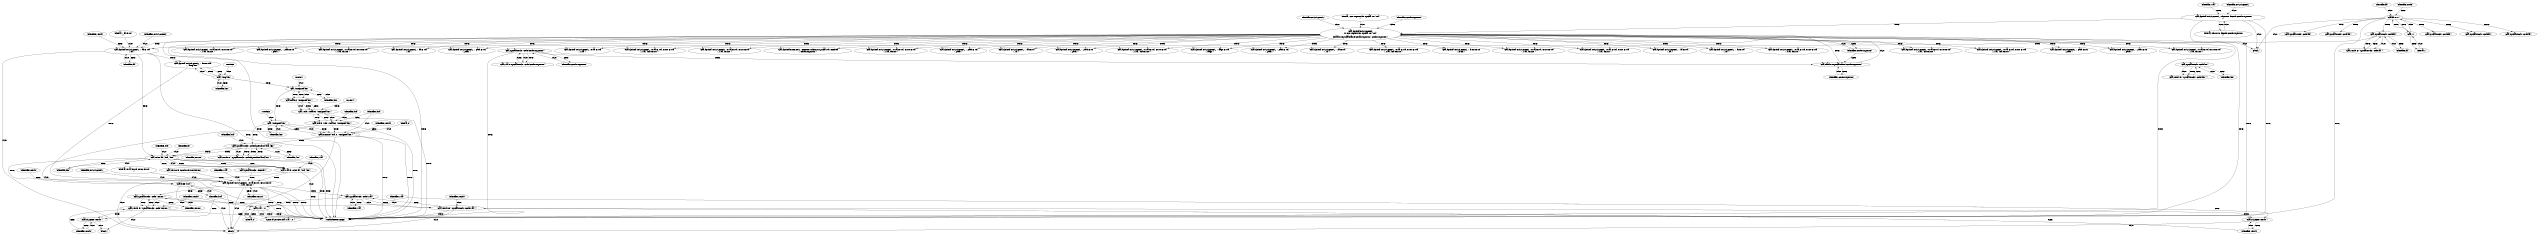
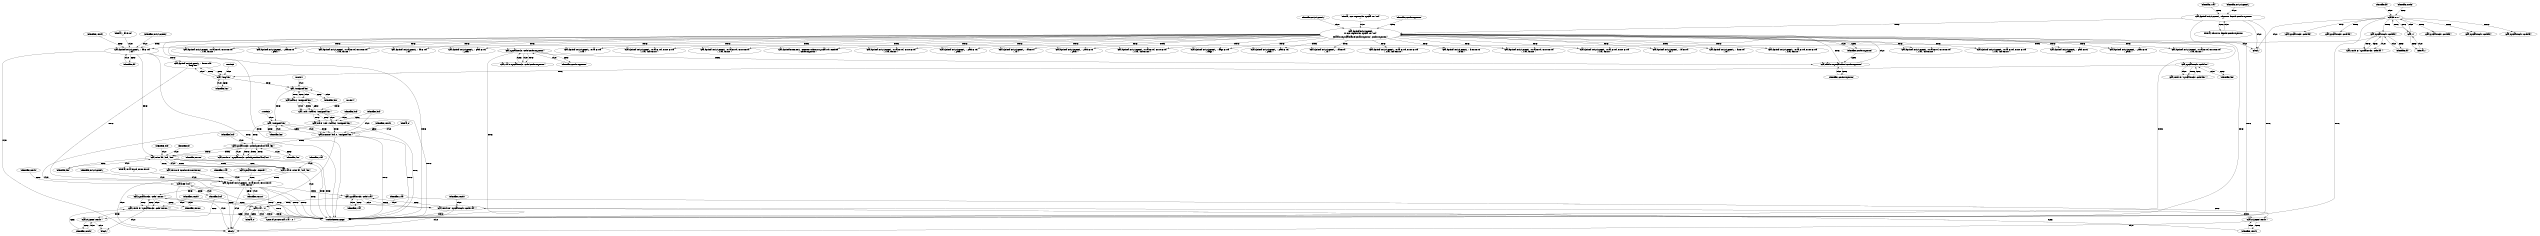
none -> (1205, 69)
(18, 178) -> none
